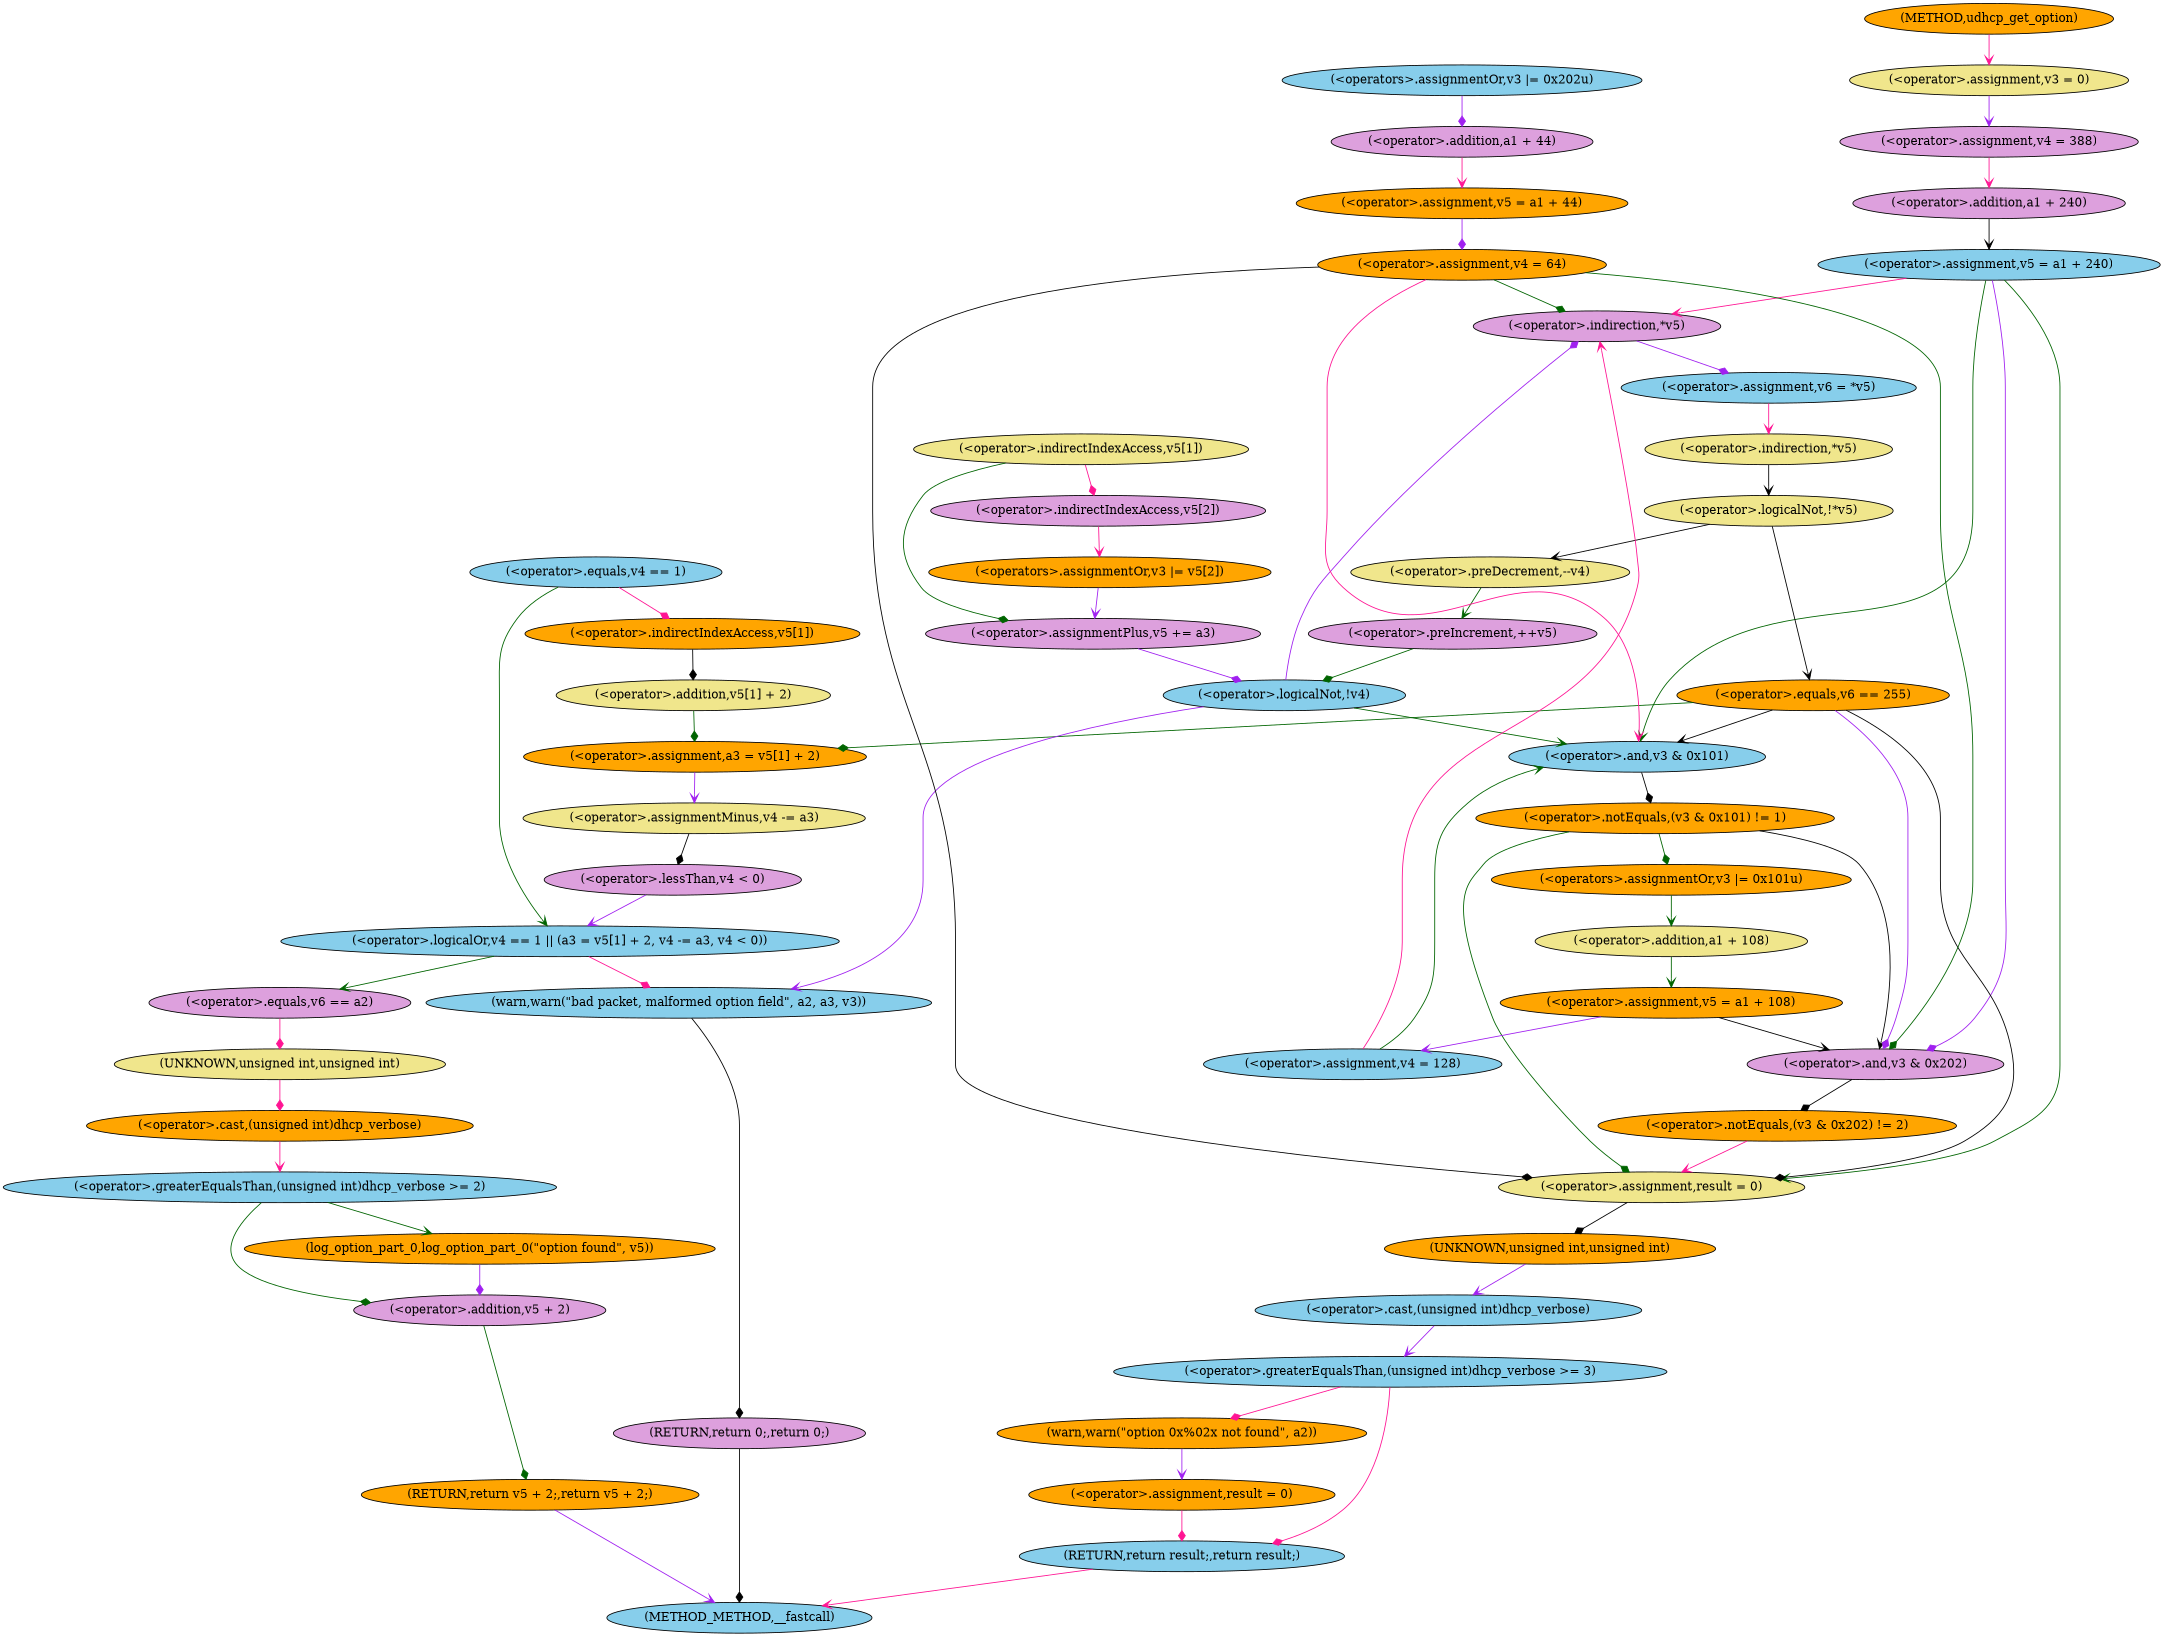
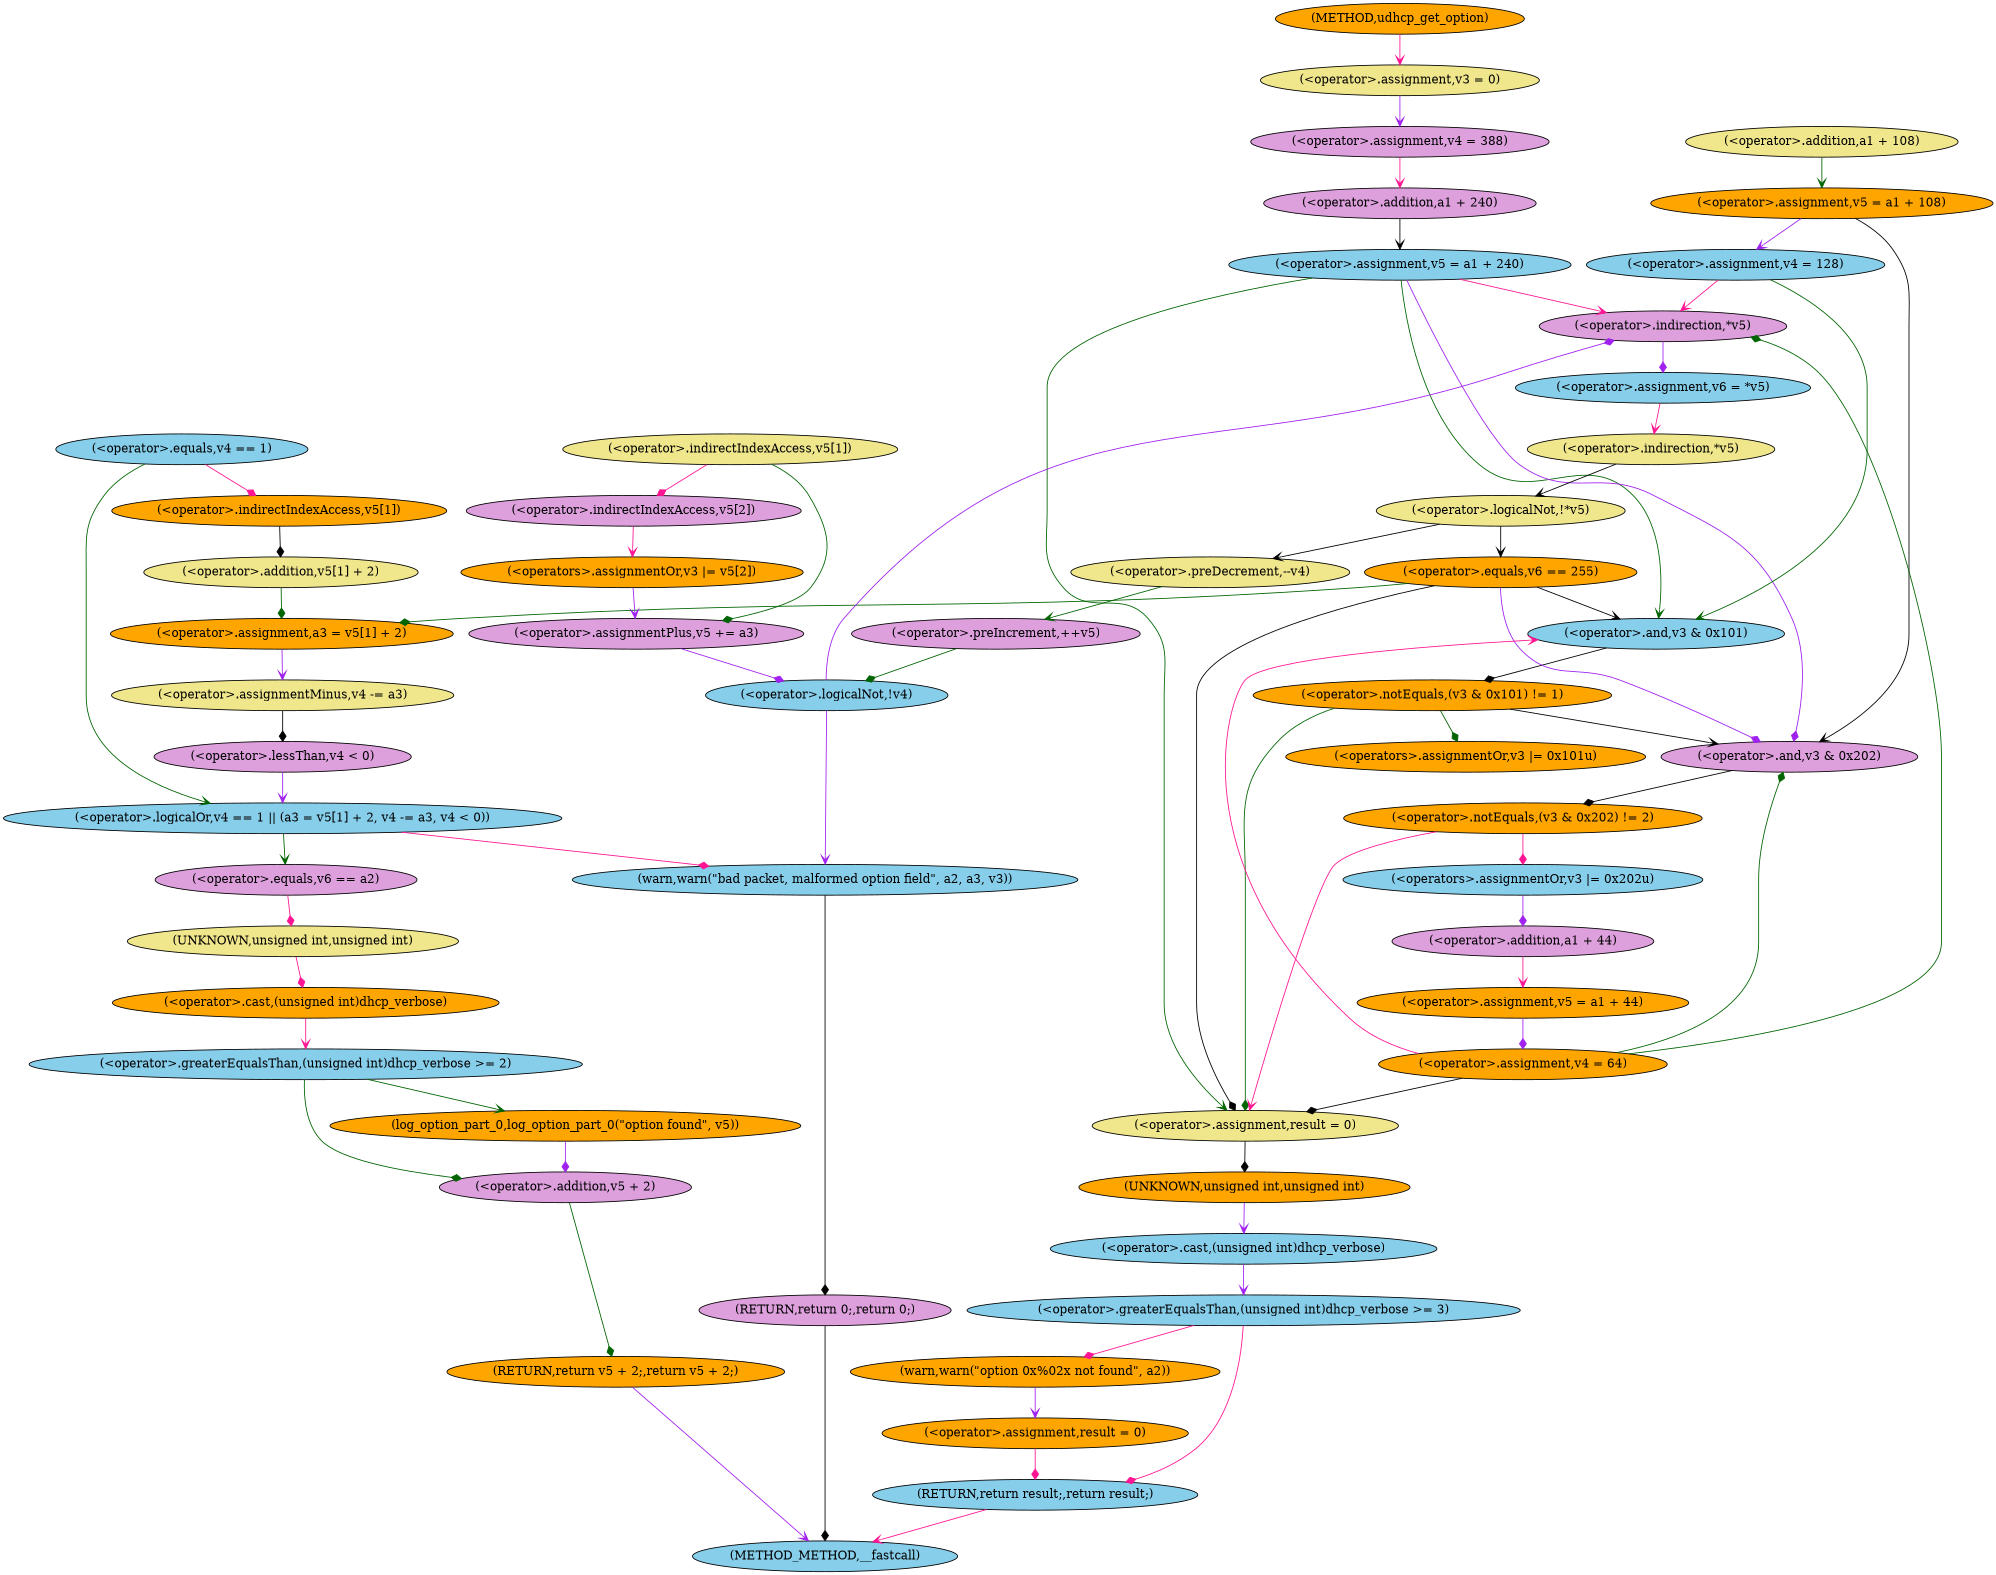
(1456, 725) -> none
none -> (1523, 844)
(1671, 906) -> none
